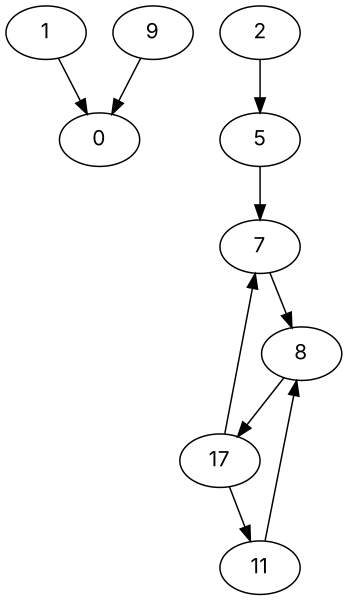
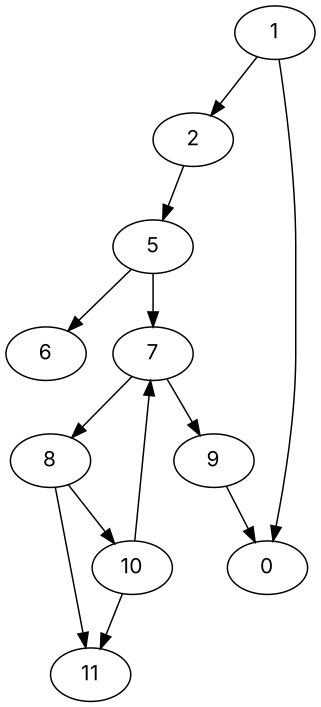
none -> (239, 80)
none -> (46, 354)
none -> (180, 401)
(220, 461) -> (132, 568)
(279, 468) -> (69, 560)
